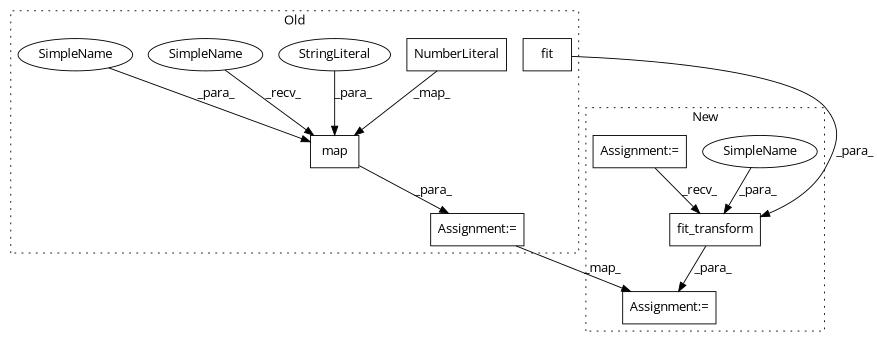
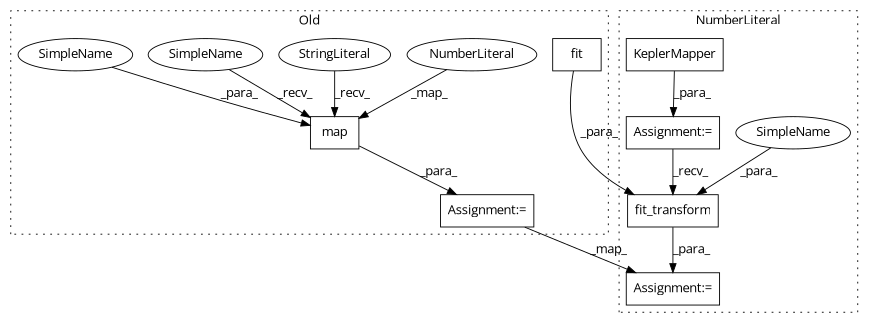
(457, 55) -> (472, 55)
none -> (675, 55)
(354, 94) -> (353, 94)
(705, 118) -> (738, 21)
